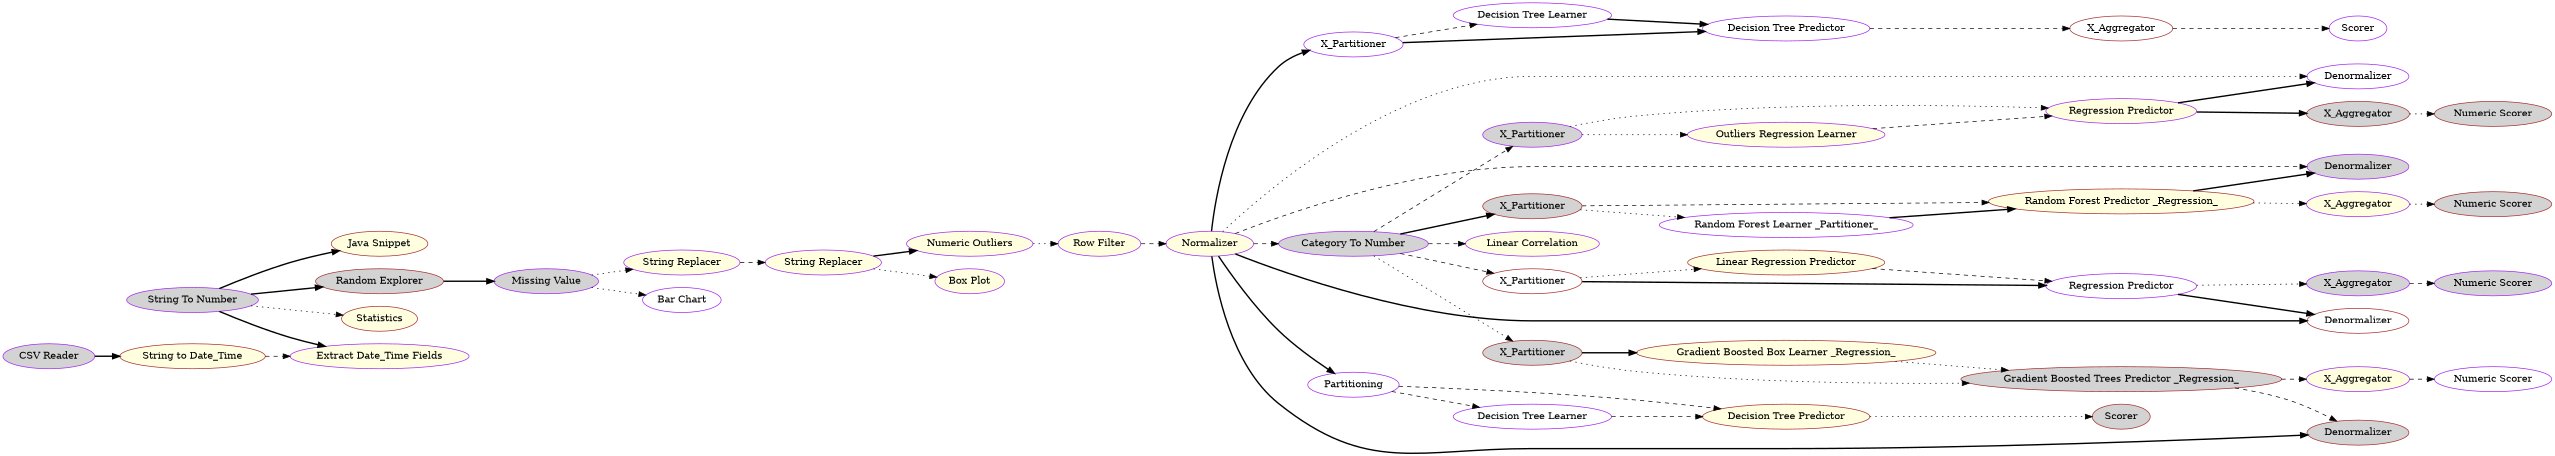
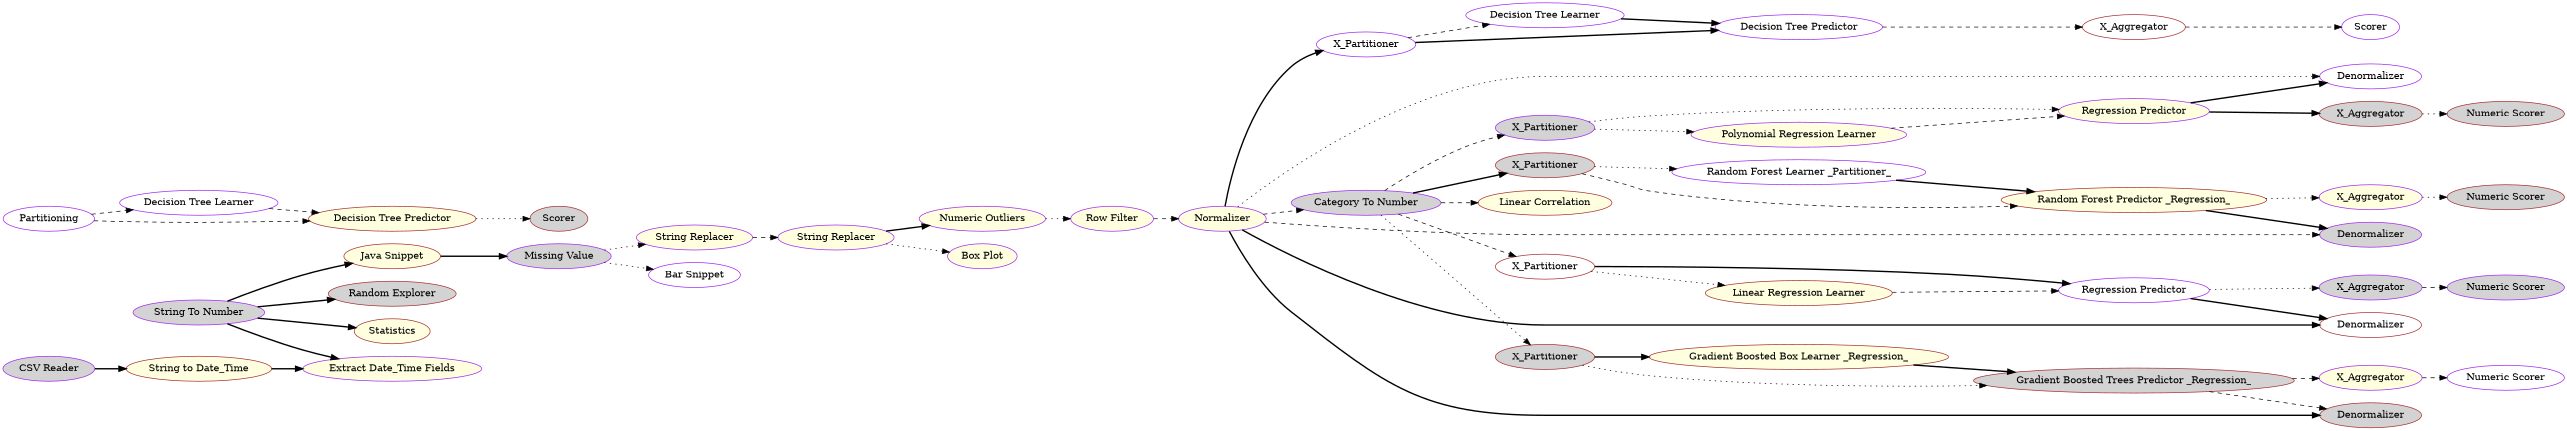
(1786, 135) -> (1799, 135)
(1532, 244) -> (1545, 203)
(1786, 262) -> (1799, 293)
(465, 281) -> (470, 256)
(682, 300) -> (694, 275)
(294, 310) -> (303, 323)
(1267, 319) -> none
(274, 356) -> (284, 369)
(1948, 366) -> (1961, 368)
